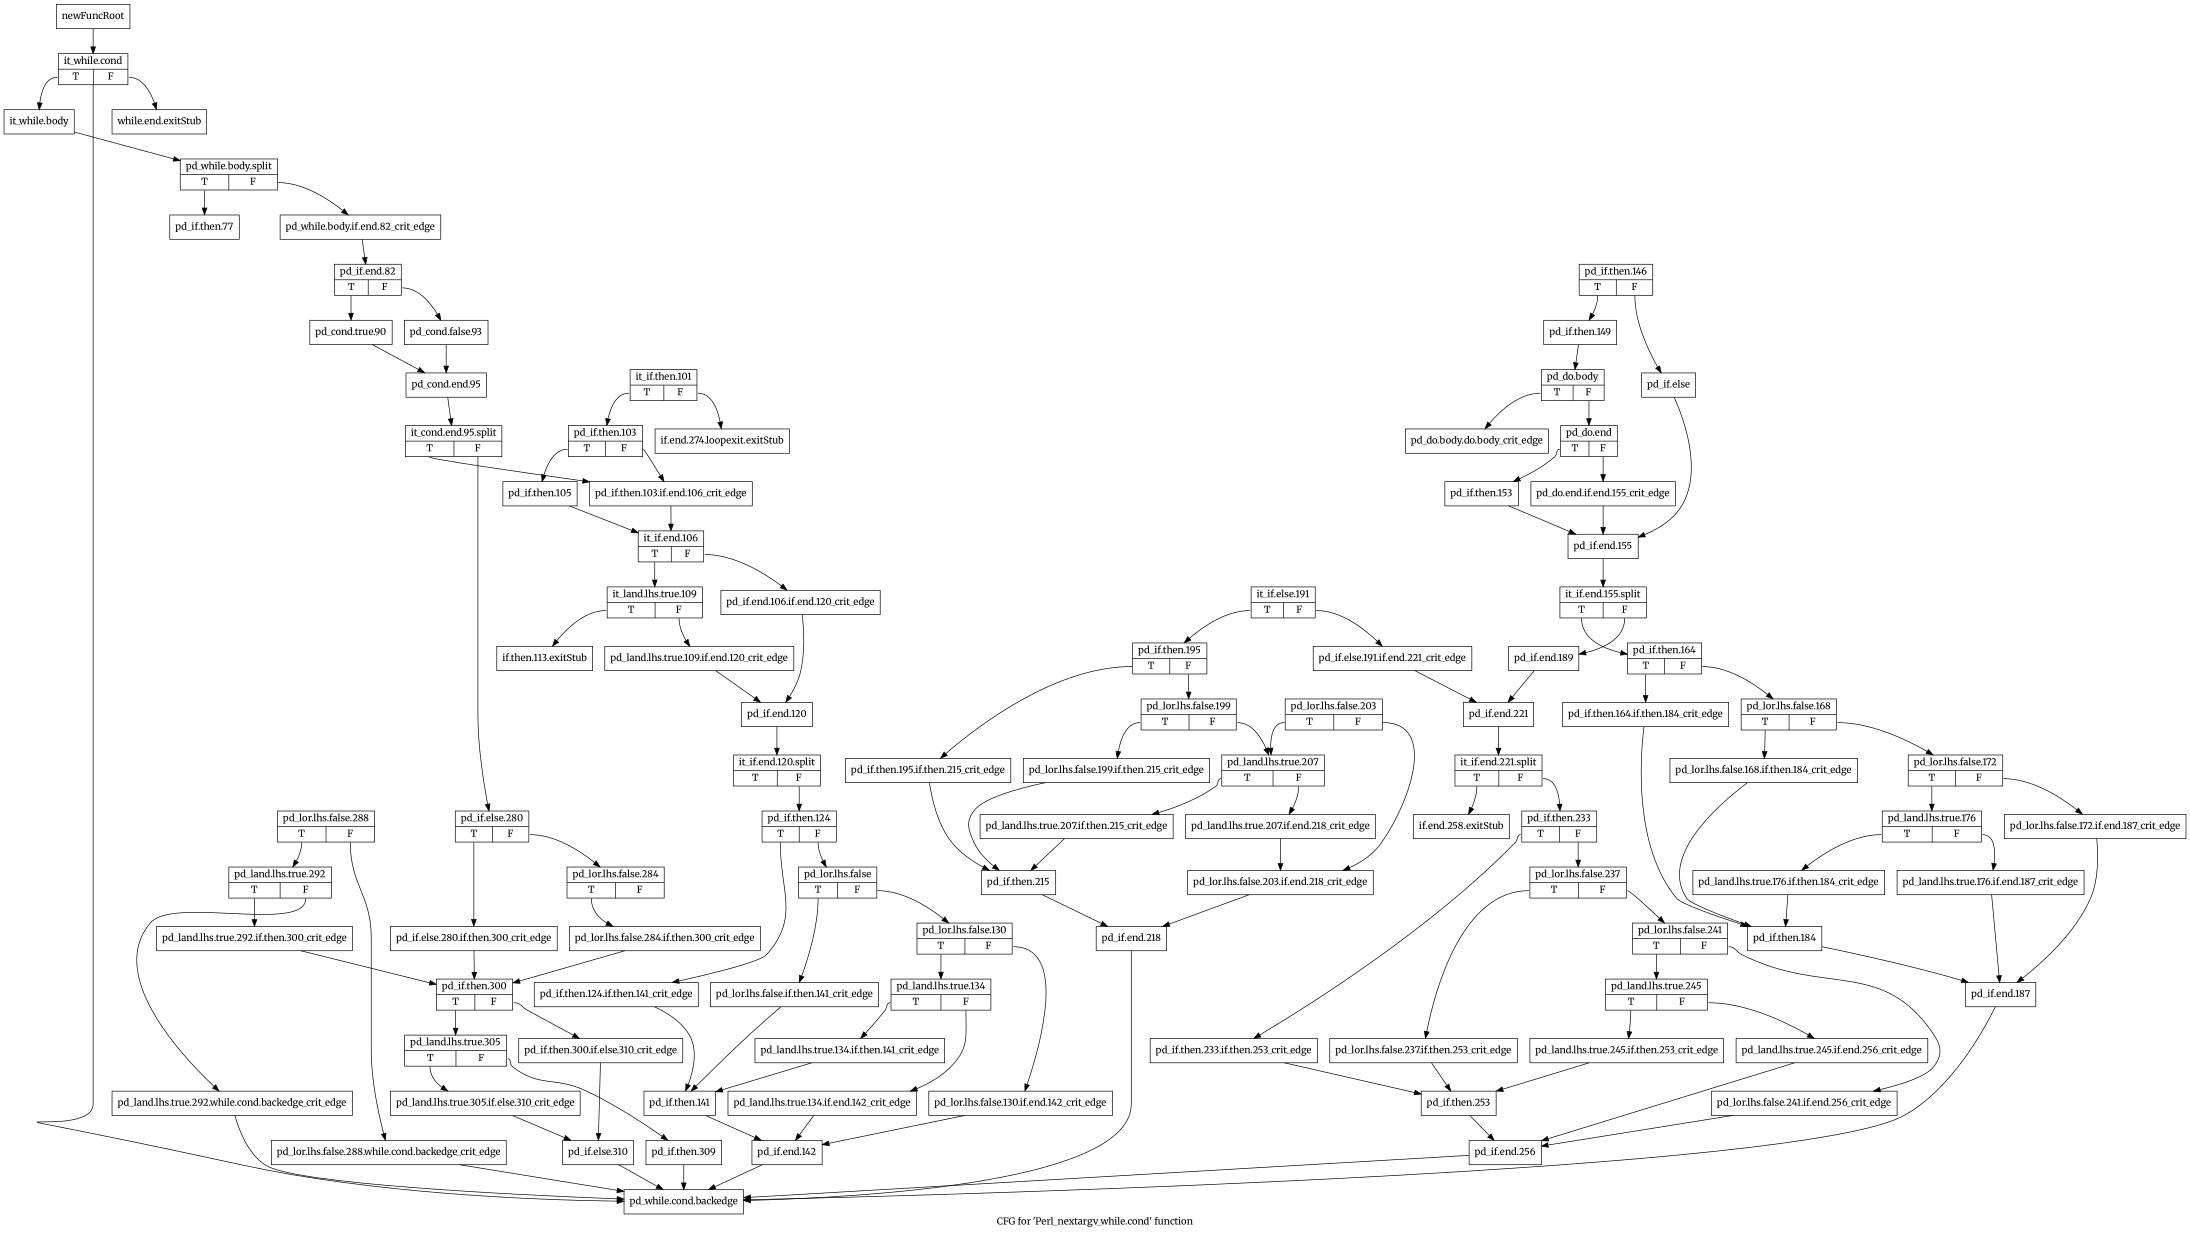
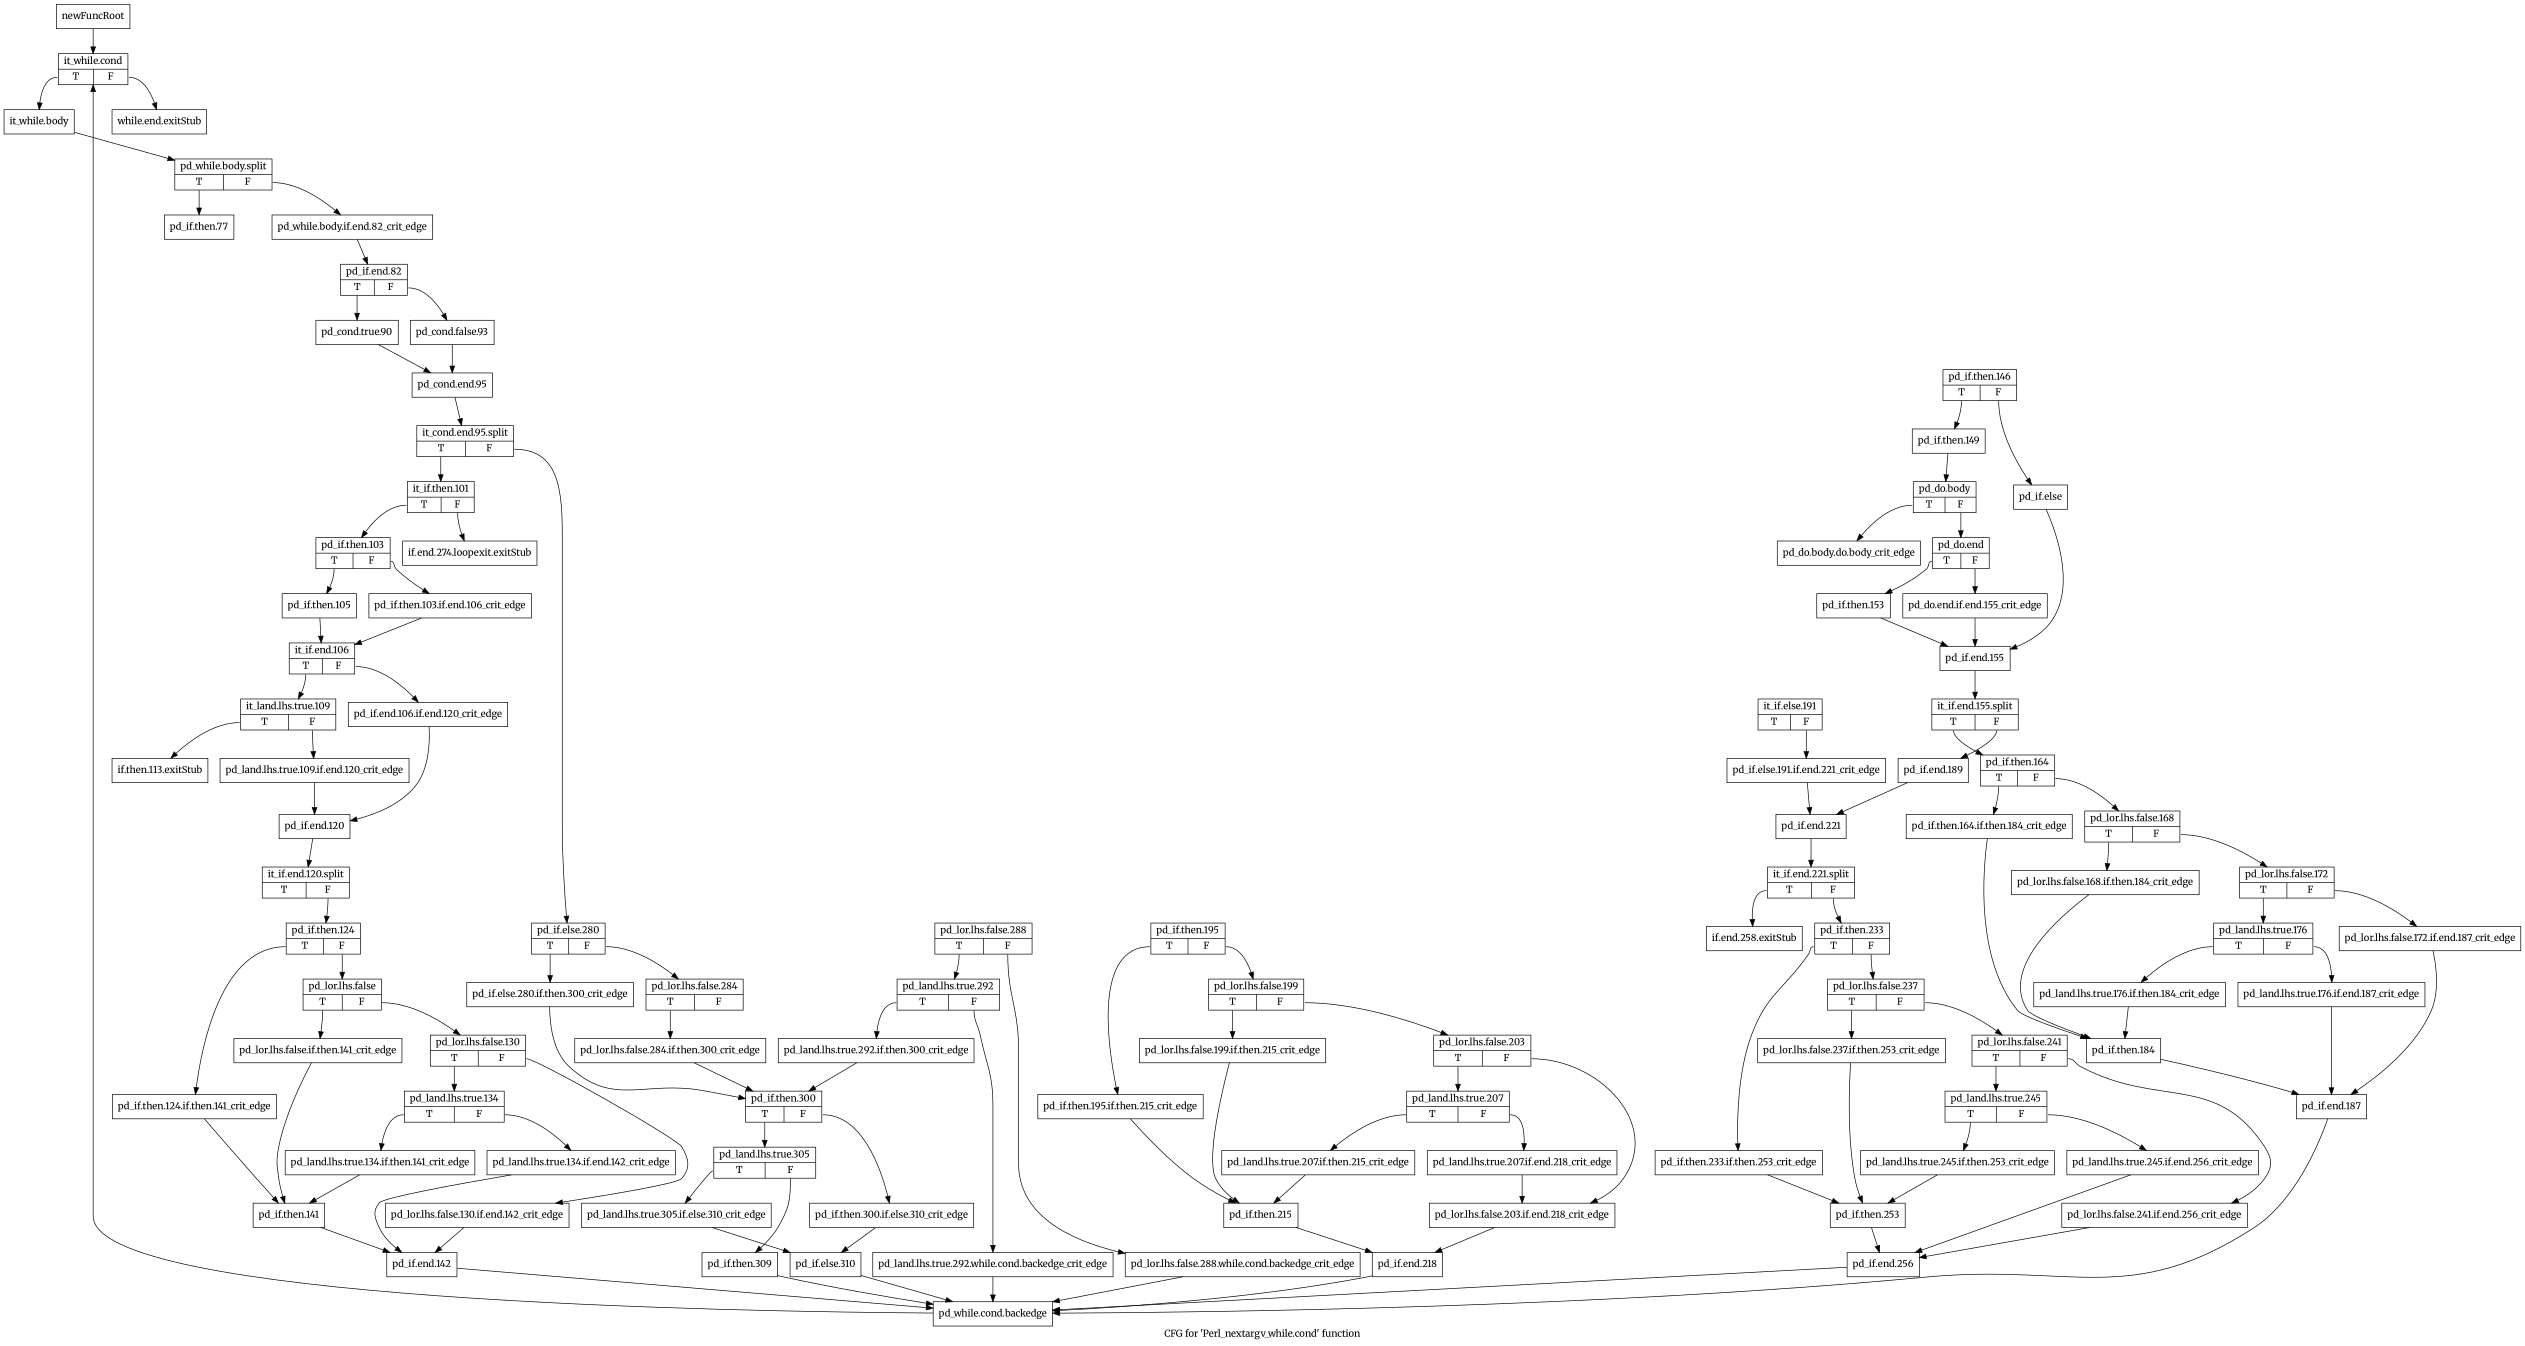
(506, 470) -> (441, 466)
(1217, 619) -> none
(1255, 731) -> (1374, 1012)
(93, 919) -> (93, 1083)
